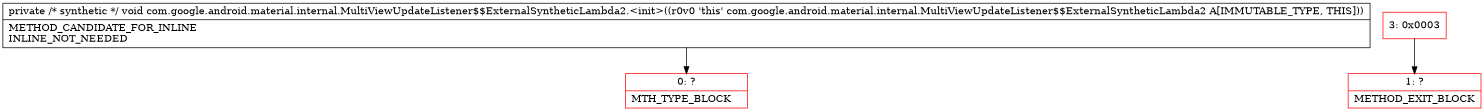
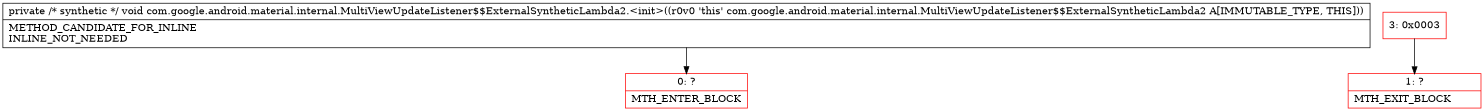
(681, 99) -> (686, 99)
(1415, 99) -> (1403, 99)
